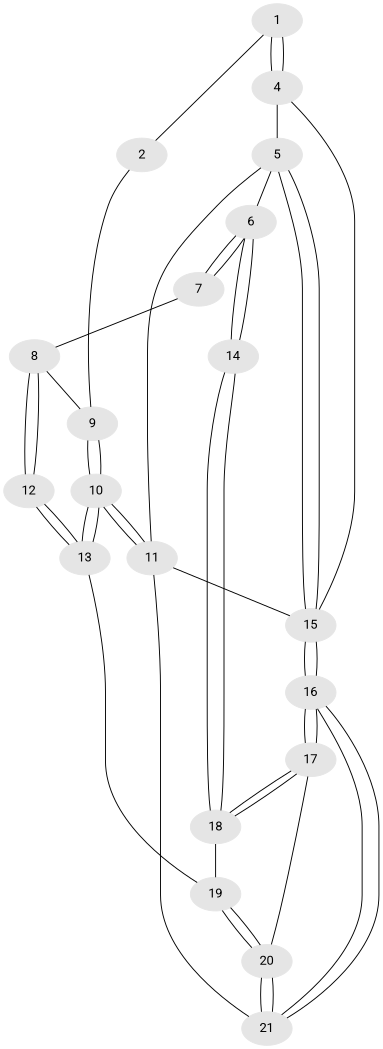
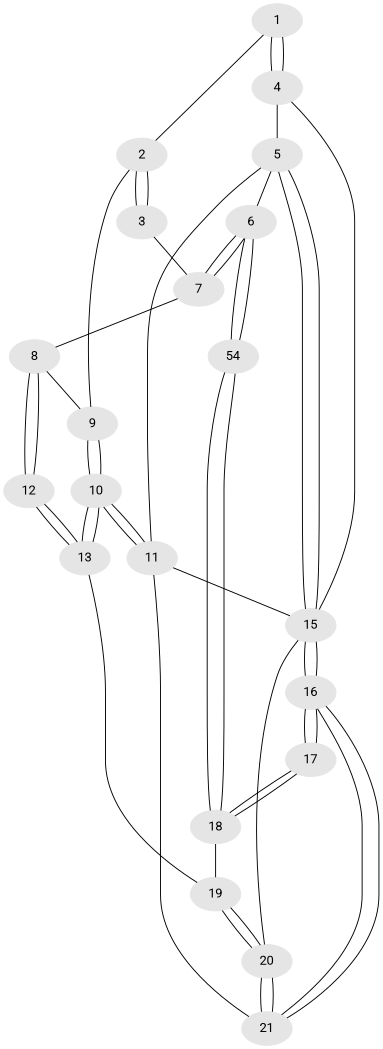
none -> (142, 222)
(233, 357) -> (233, 357)
(291, 861) -> (258, 781)
